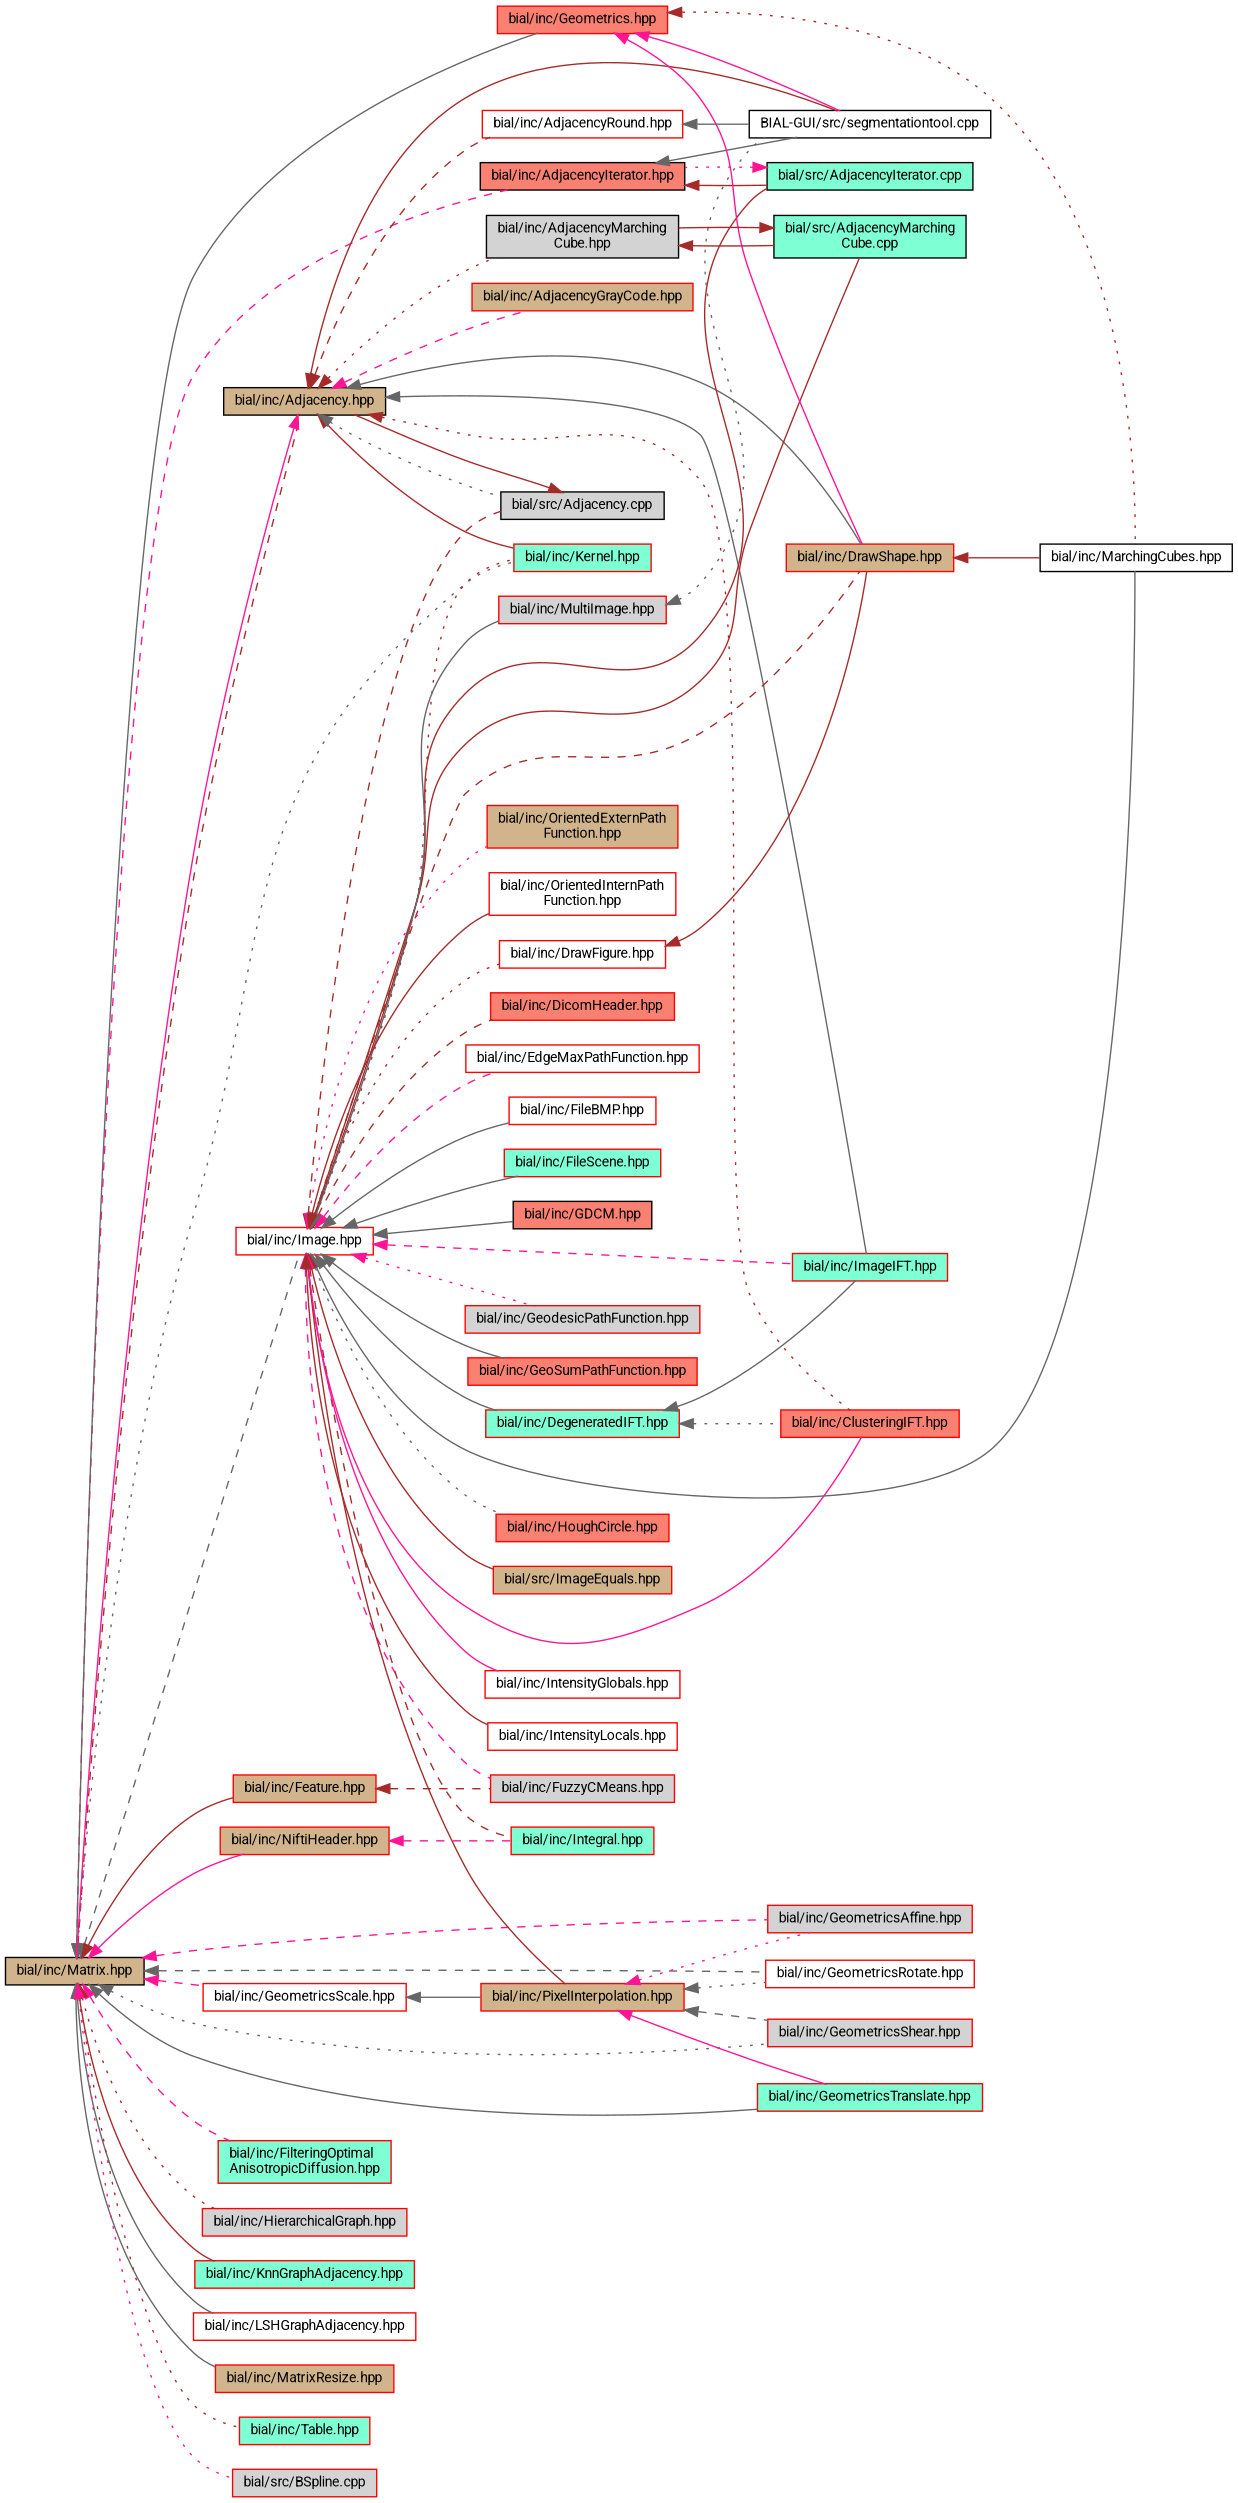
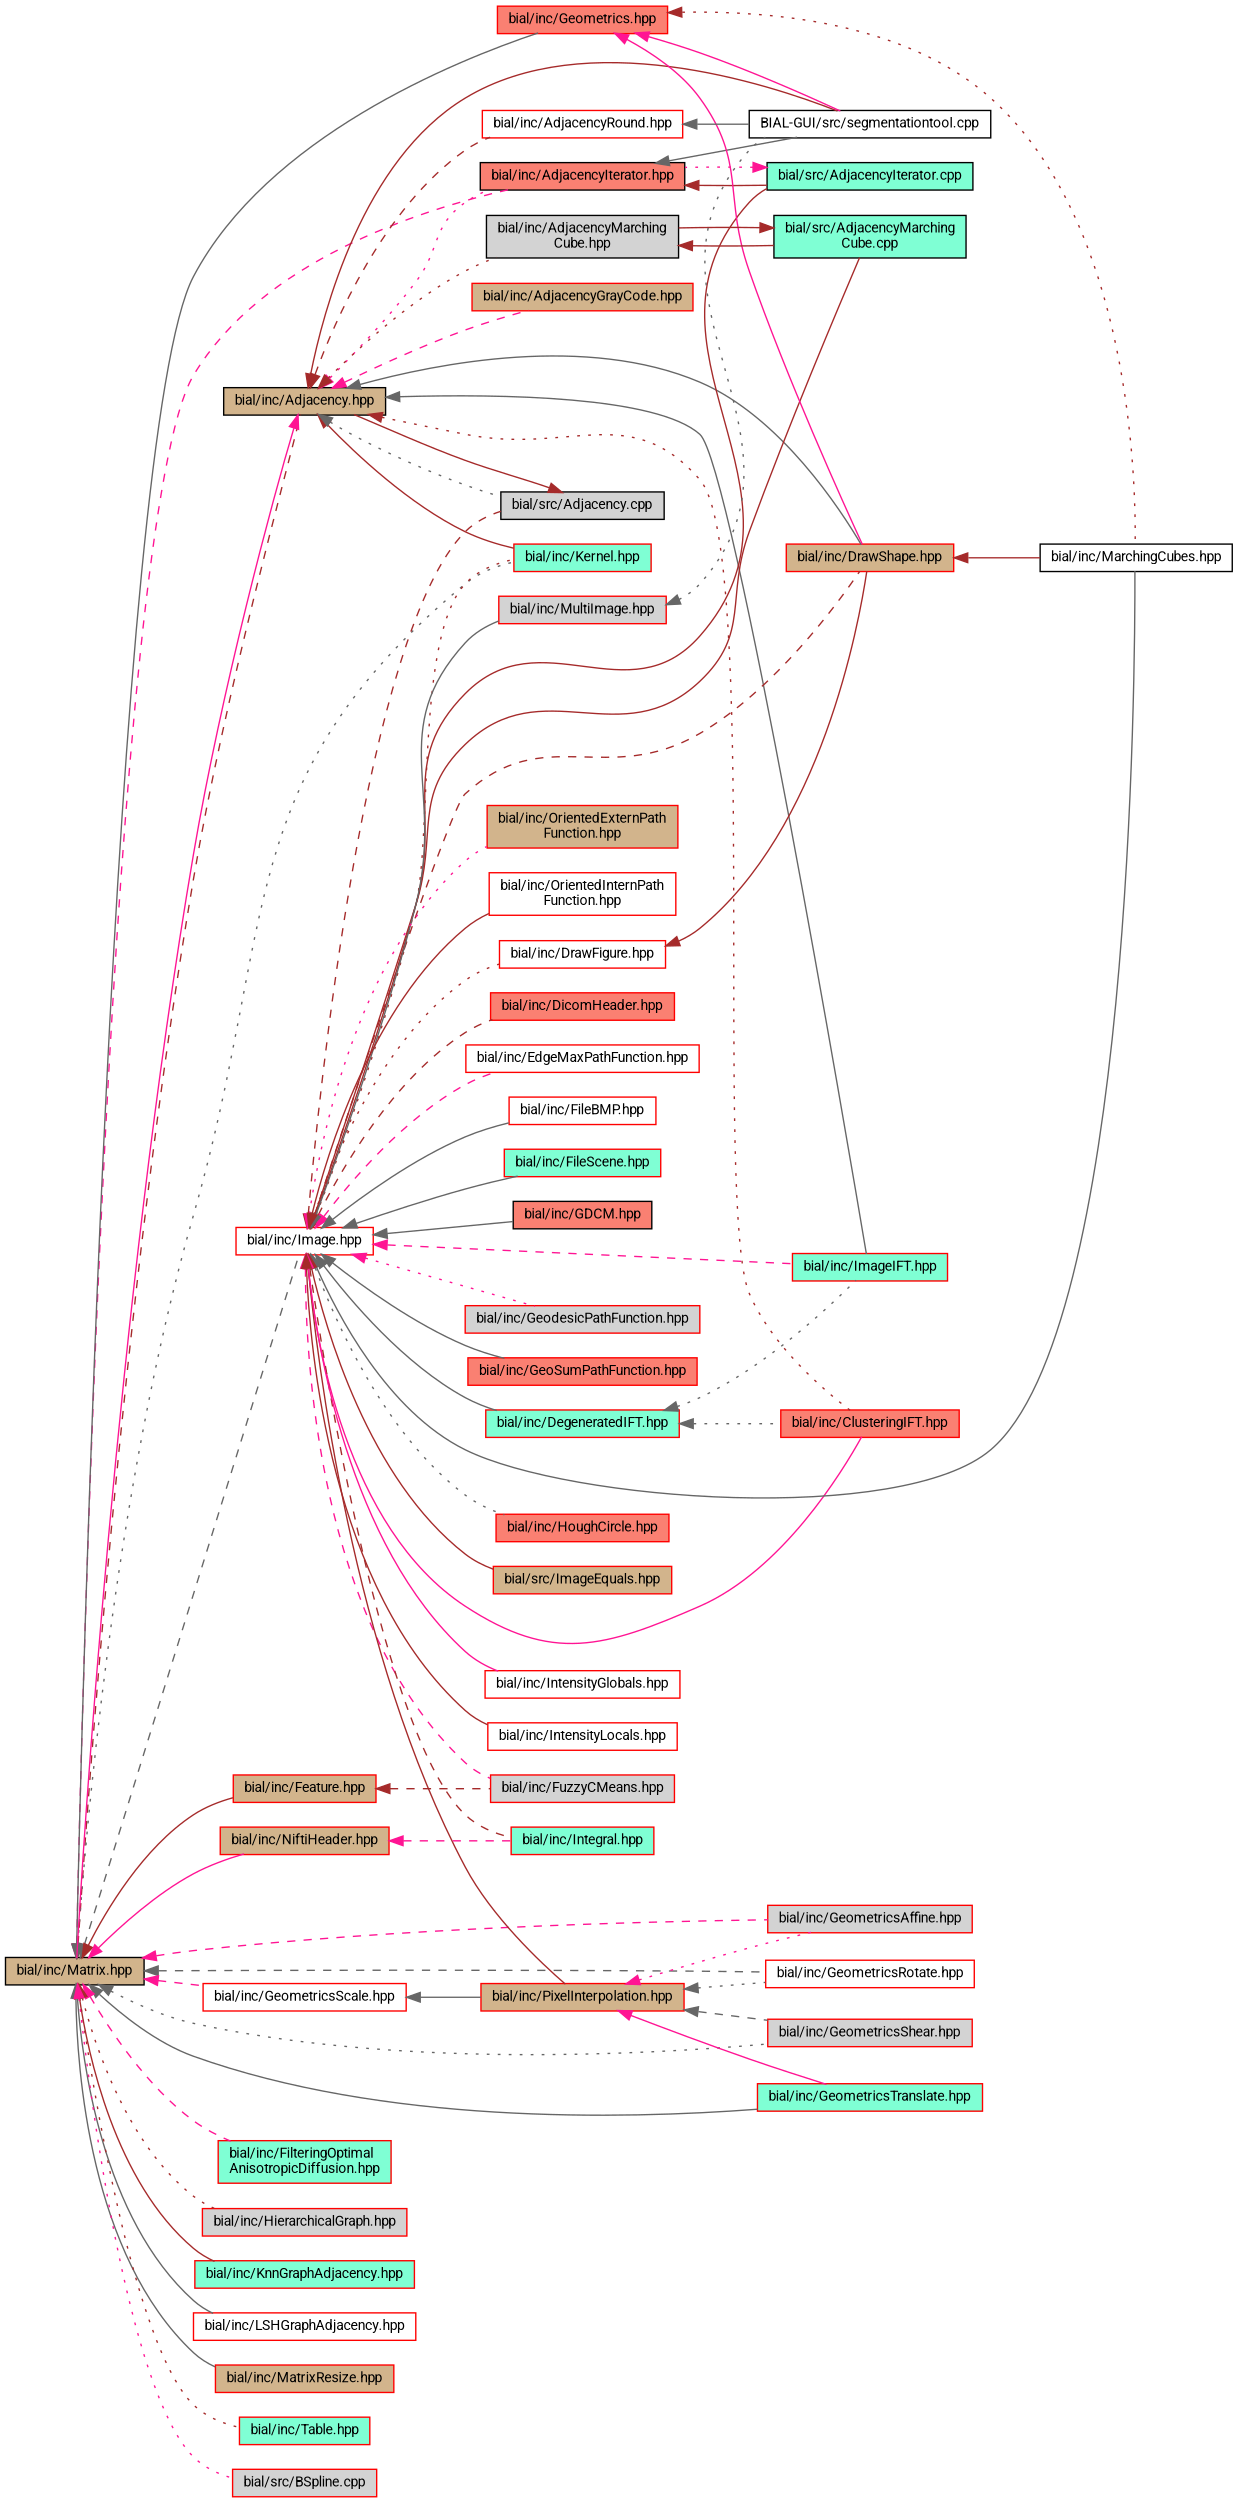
none -> (414, 284)
(773, 1353) -> (773, 1353)
